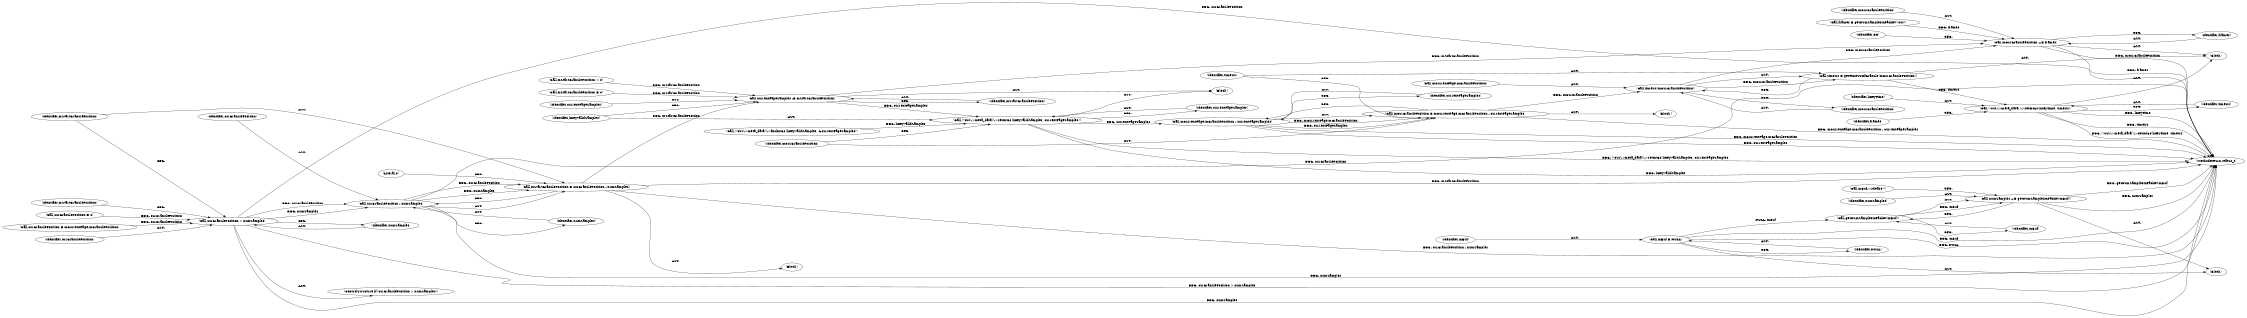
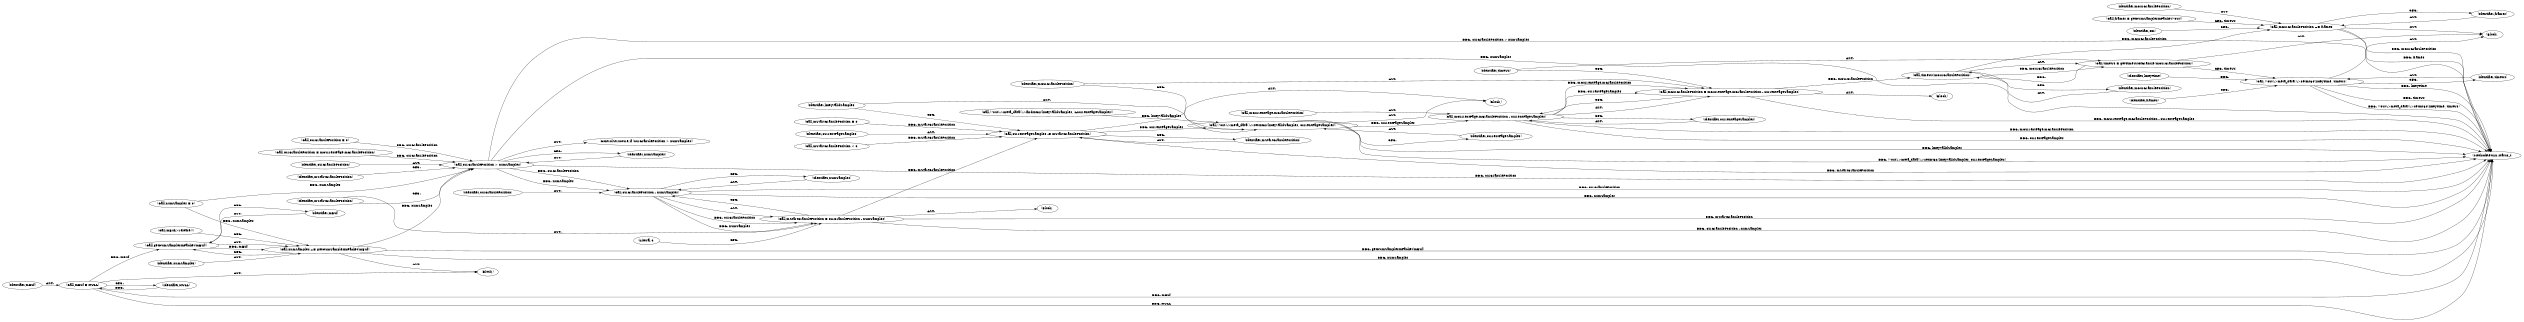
(1949, 28) -> (2225, 21)
(1403, 62) -> (1776, 172)
(1561, 86) -> (1382, 112)
(1766, 90) -> (2042, 77)
(1949, 101) -> (2225, 77)
none -> (176, 204)
none -> (425, 220)
(1766, 220) -> (120, 257)
(1766, 241) -> (120, 288)
